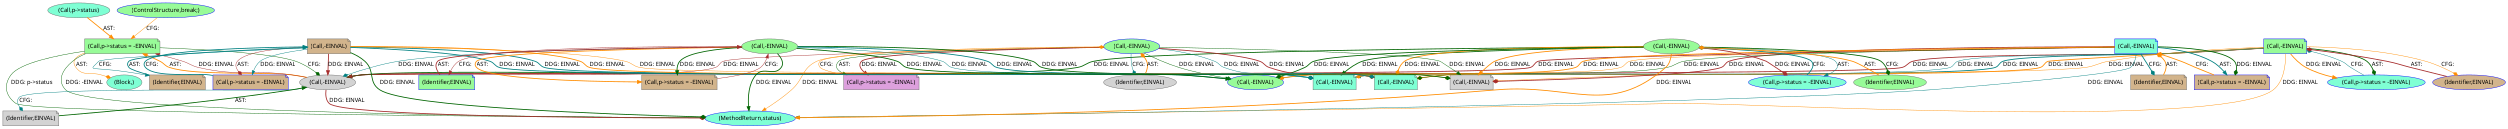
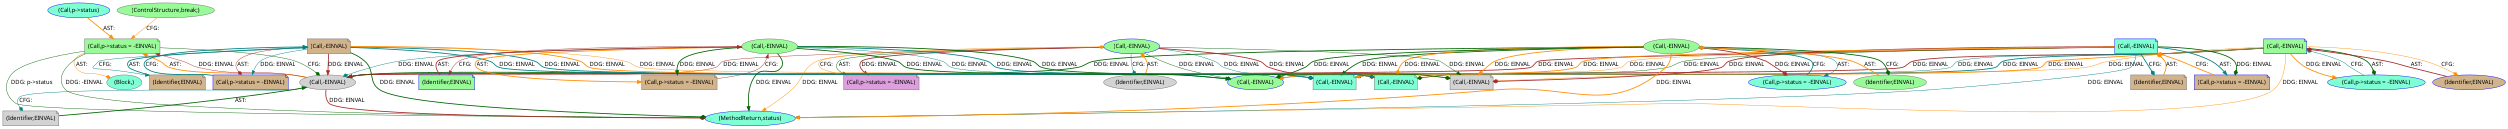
(79, 10) -> (79, 10)
(166, 10) -> (166, 10)
